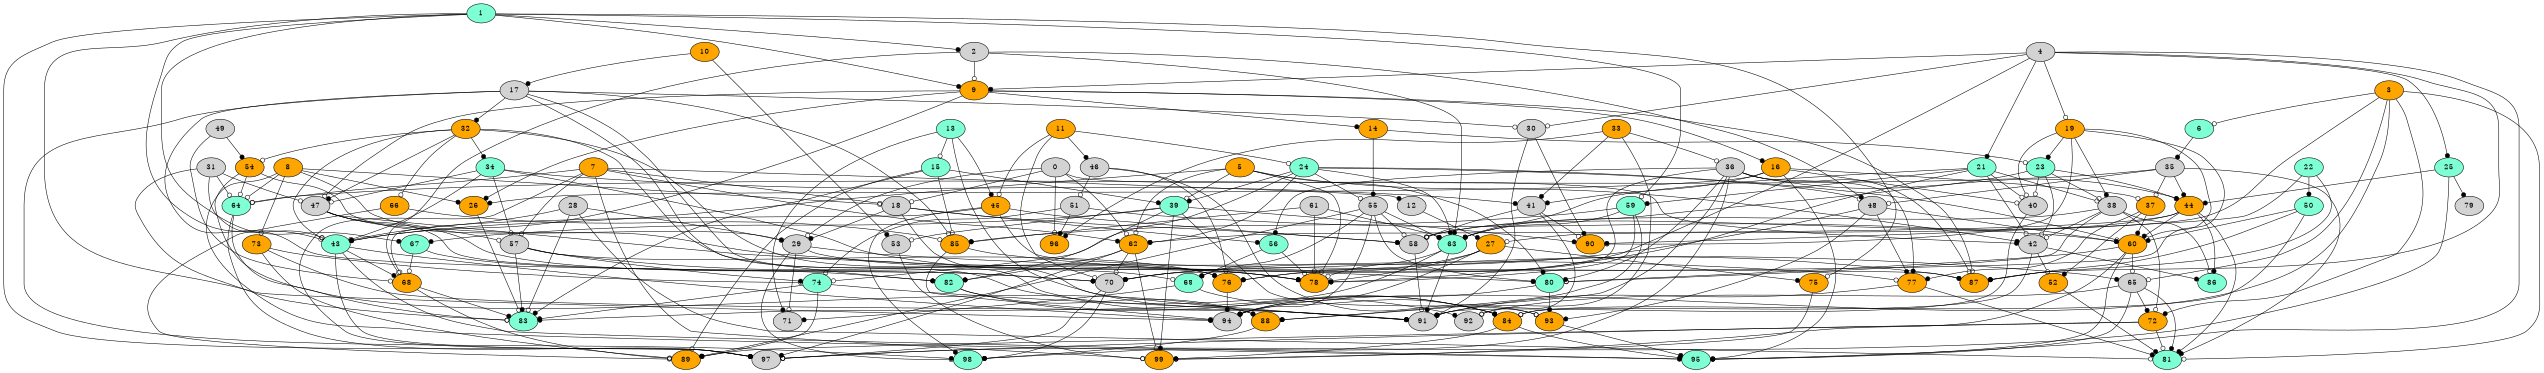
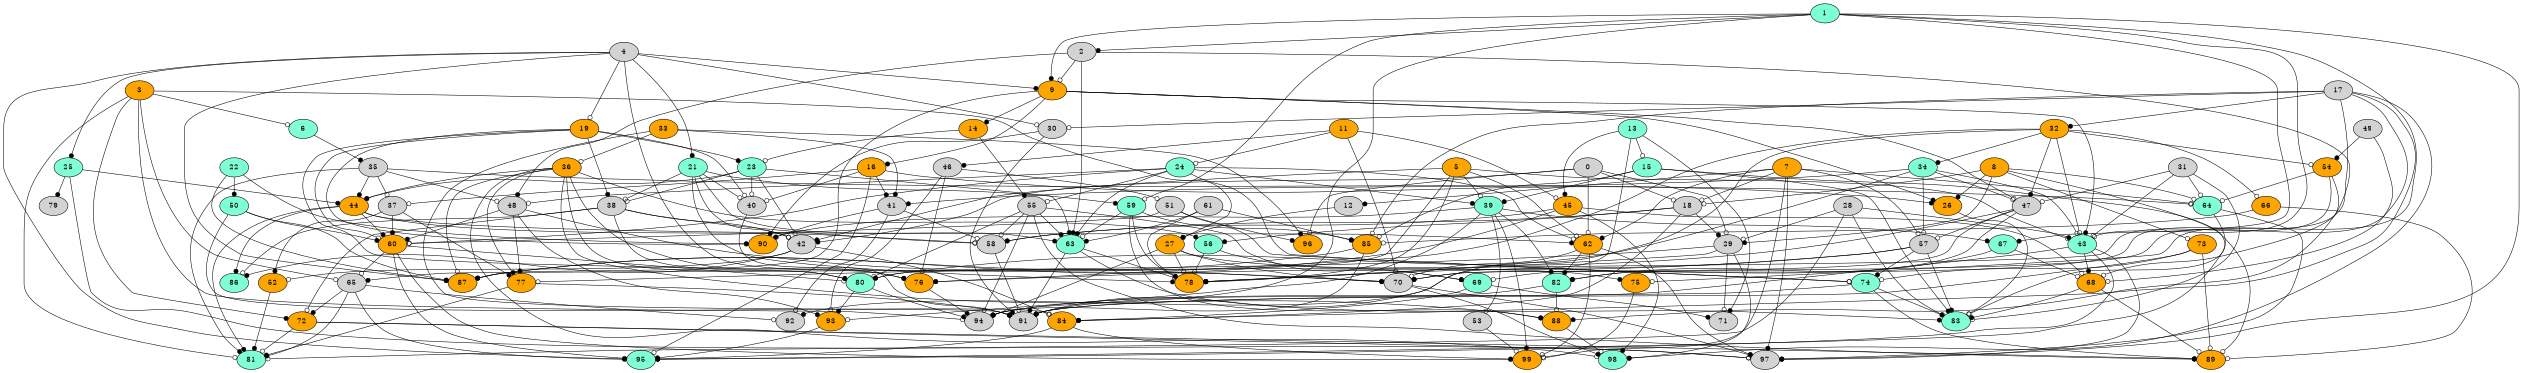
(705, 52) -> none
(1730, 167) -> (567, 167)
(2151, 206) -> (392, 206)
